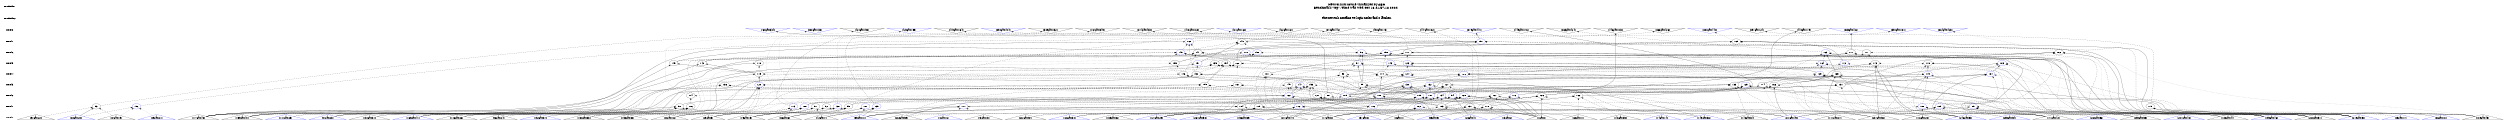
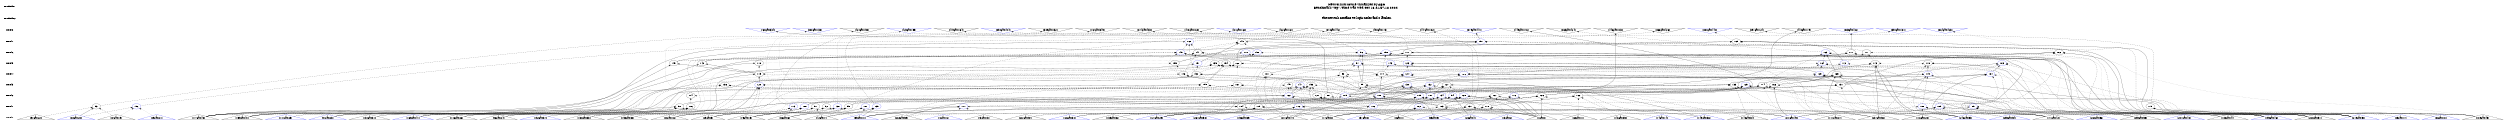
none -> (1132, 103)
